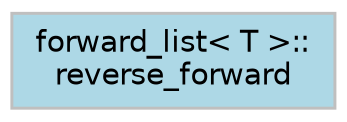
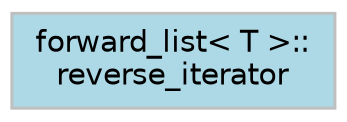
(173, 61) -> (173, 61)
